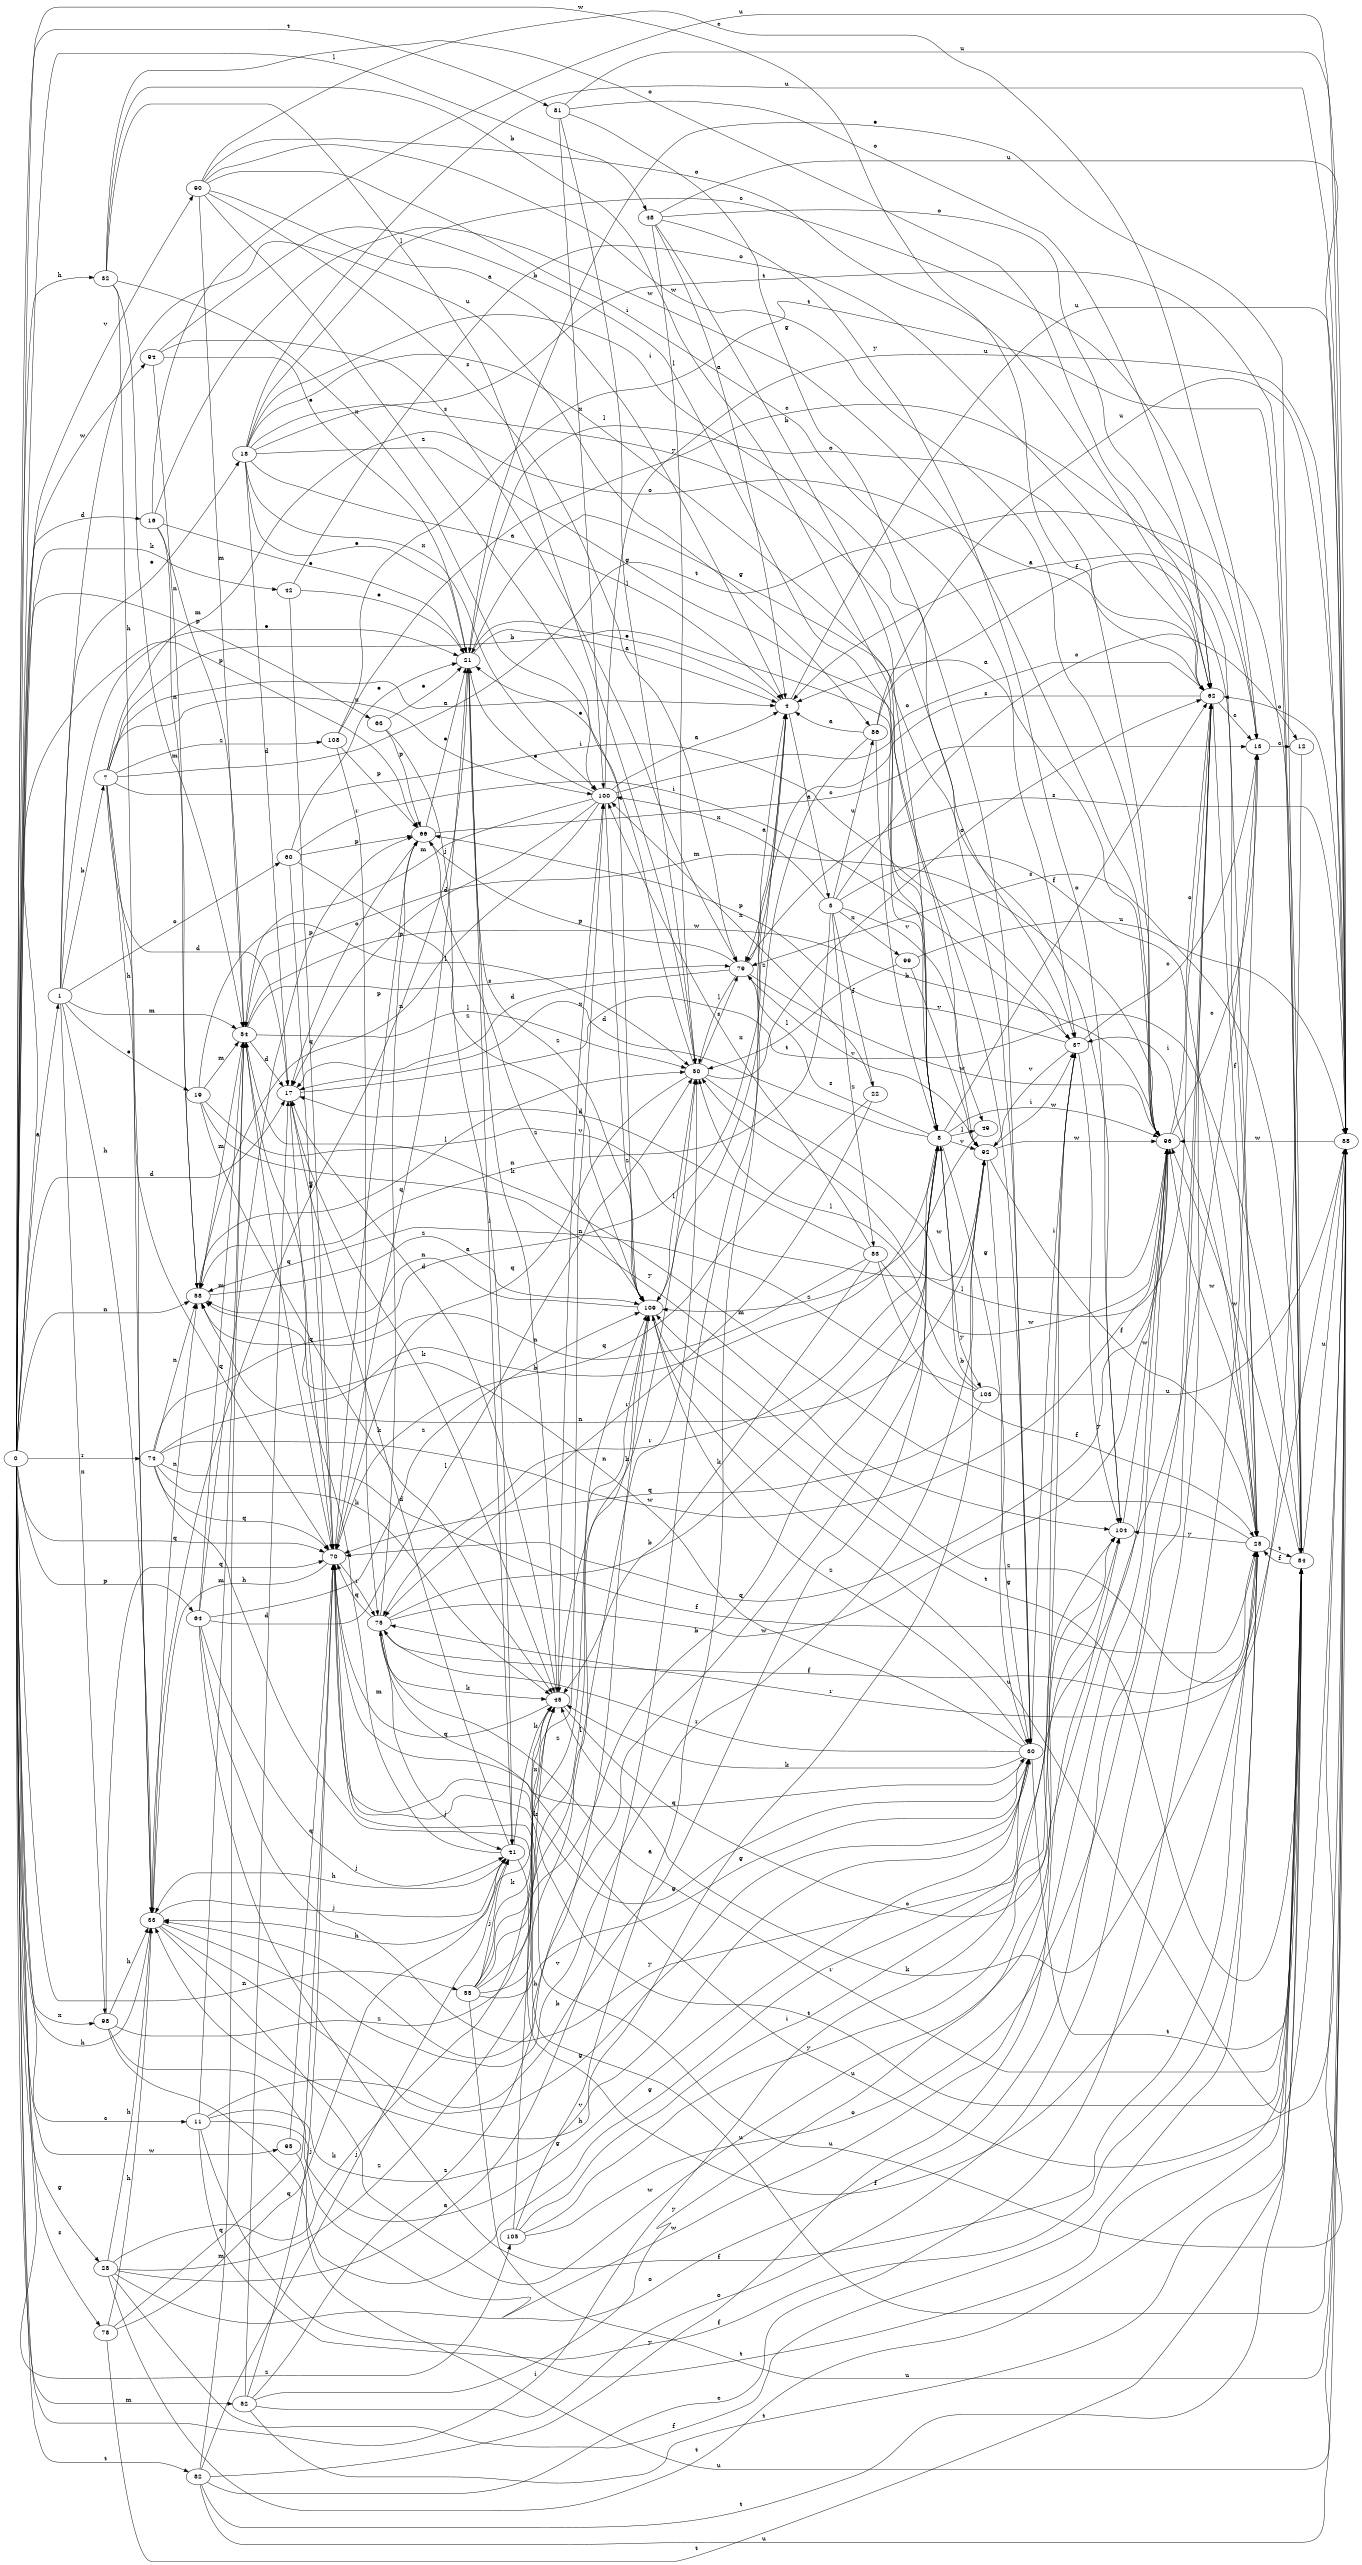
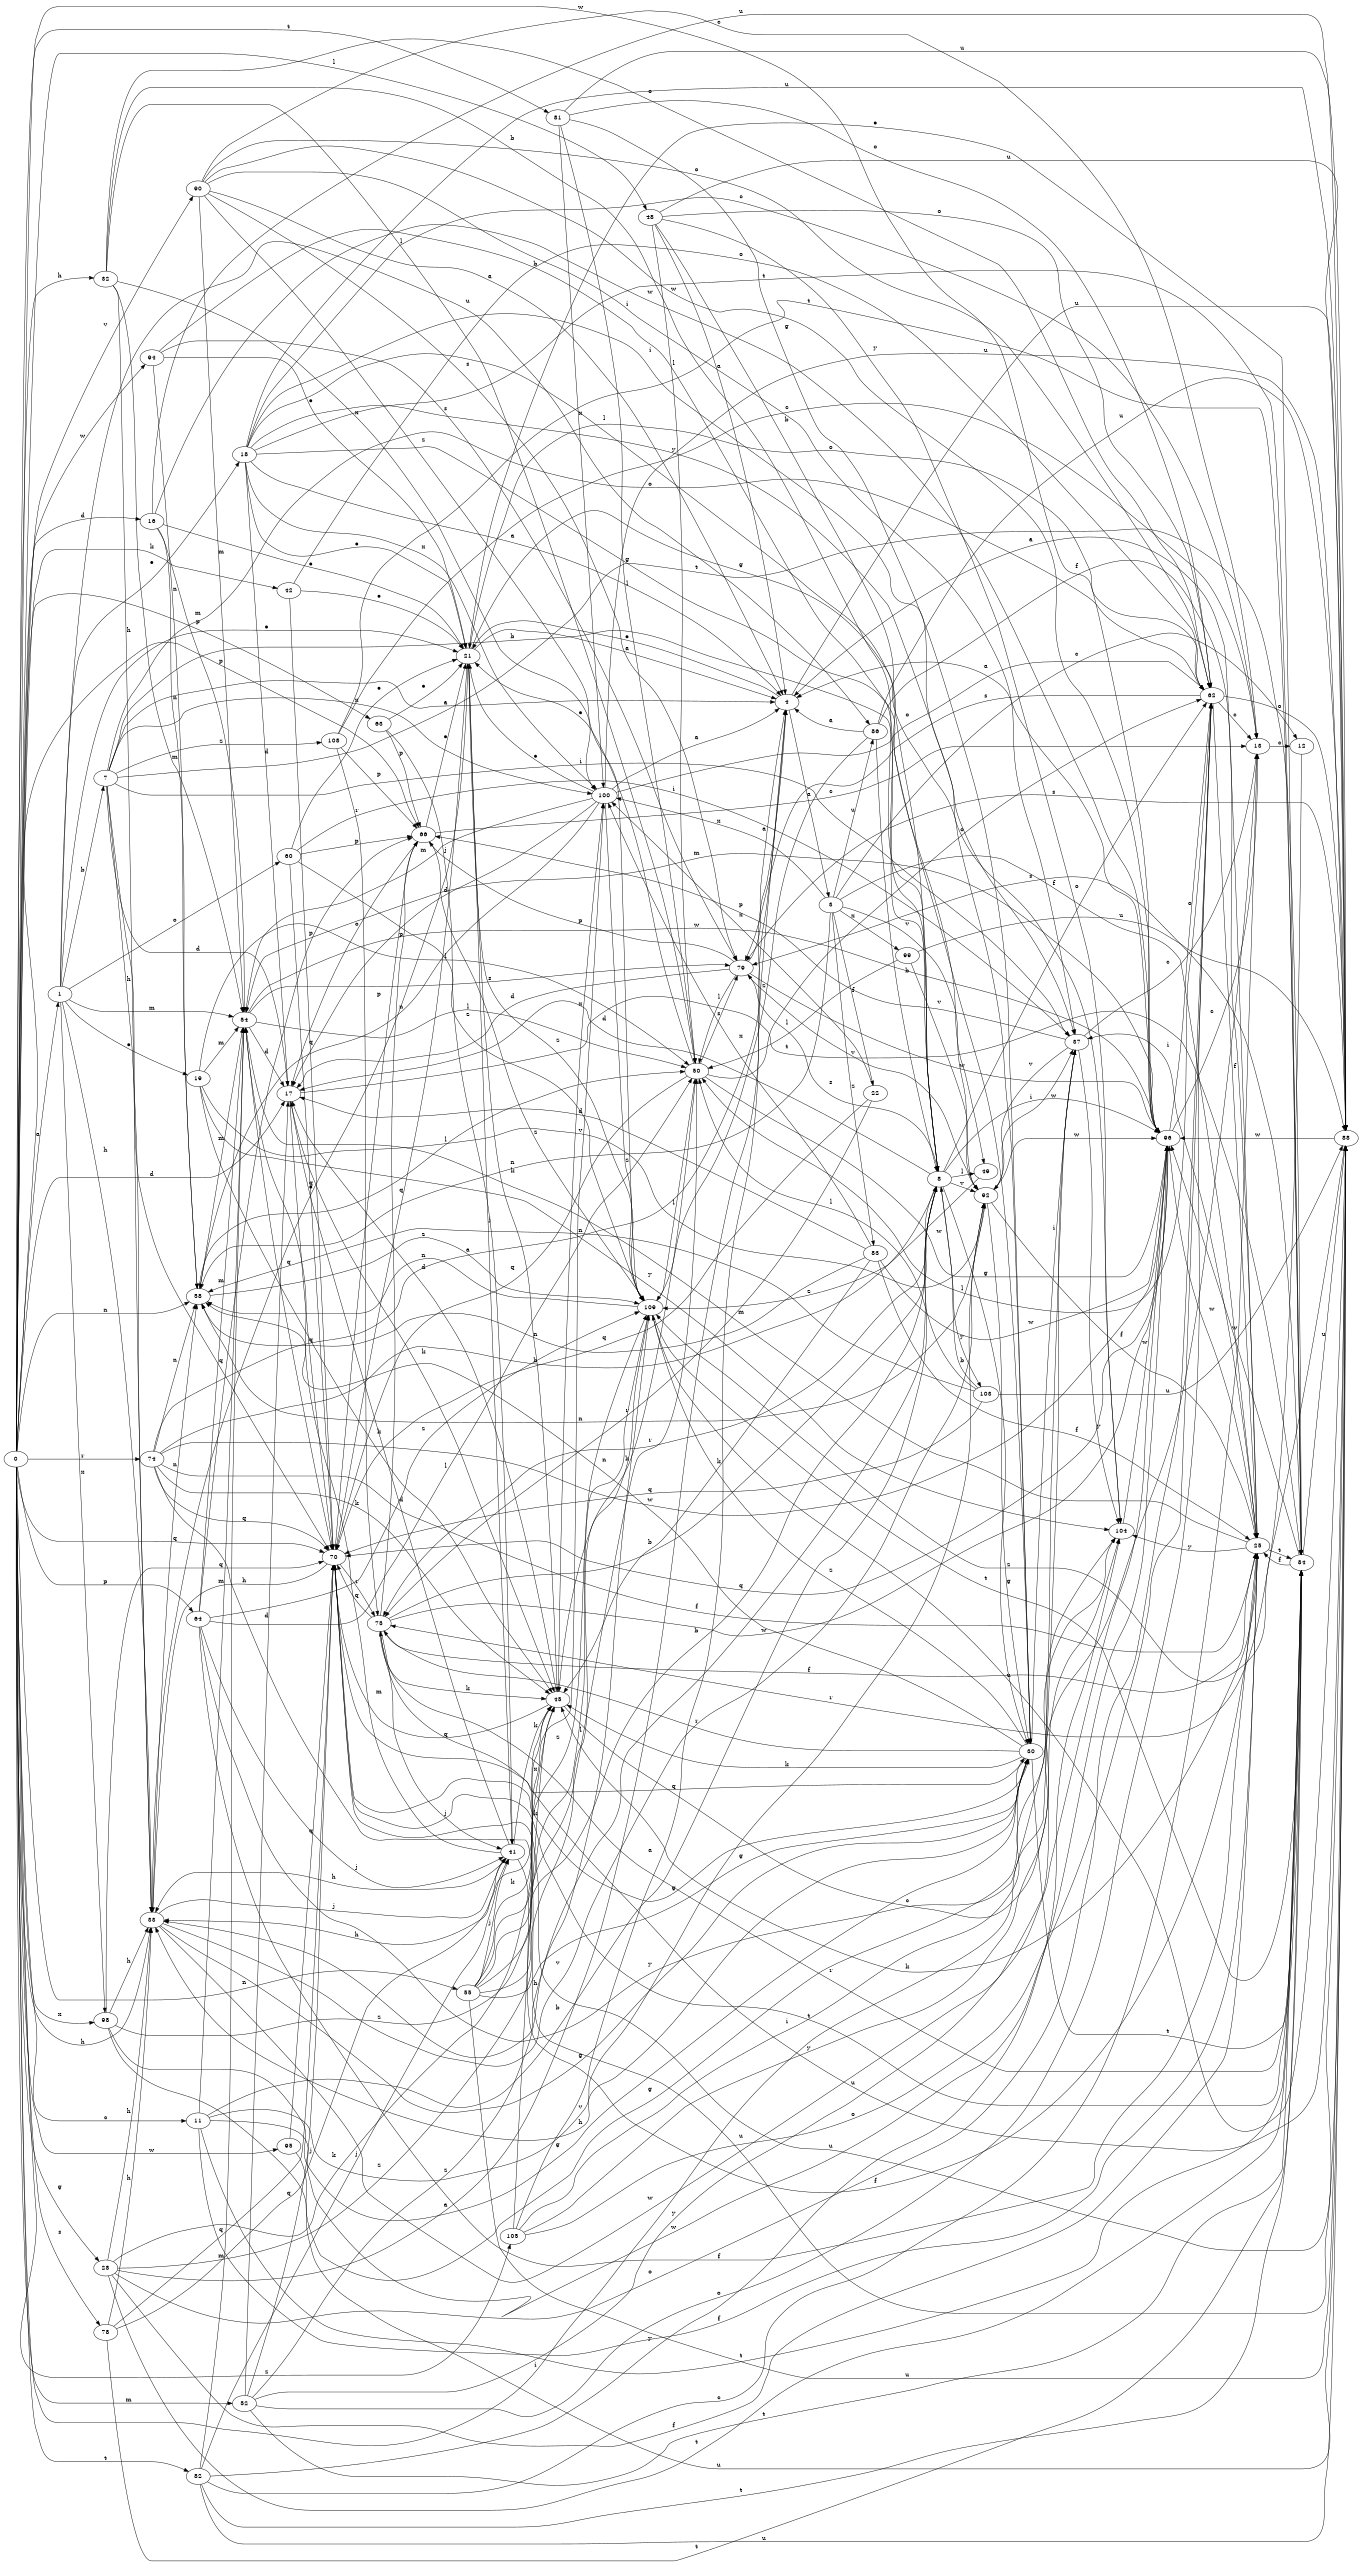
(1337, 885) -> (1337, 879)
